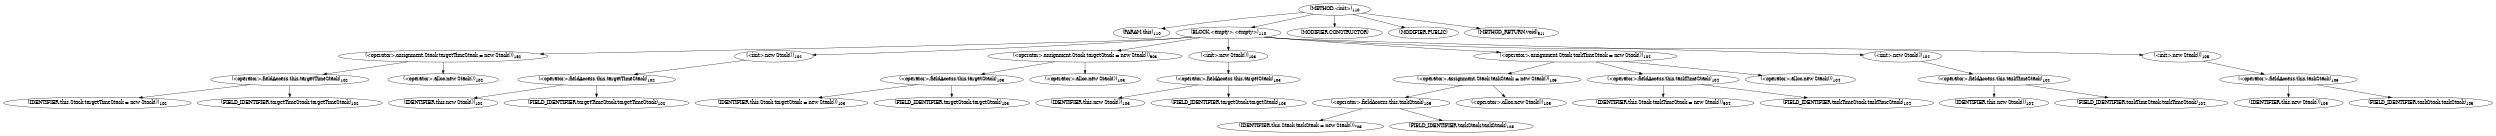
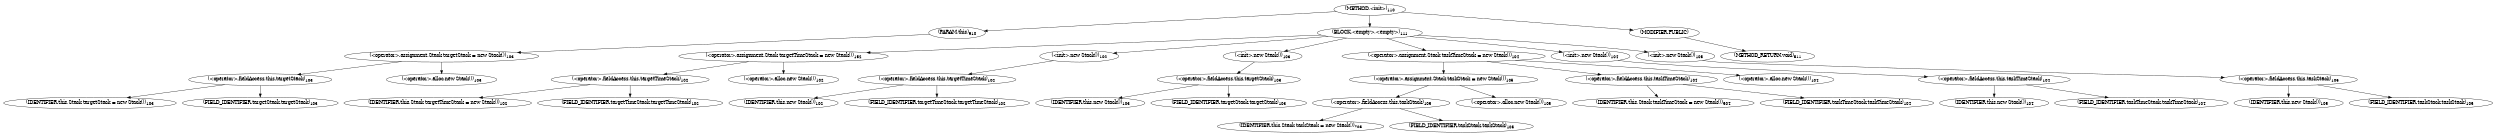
(1419, 21) -> (1713, 44)
(1157, 32) -> (973, 32)
(1262, 32) -> (1404, 32)
(1335, 33) -> none
(1160, 44) -> (725, 43)
(1153, 56) -> (510, 56)
